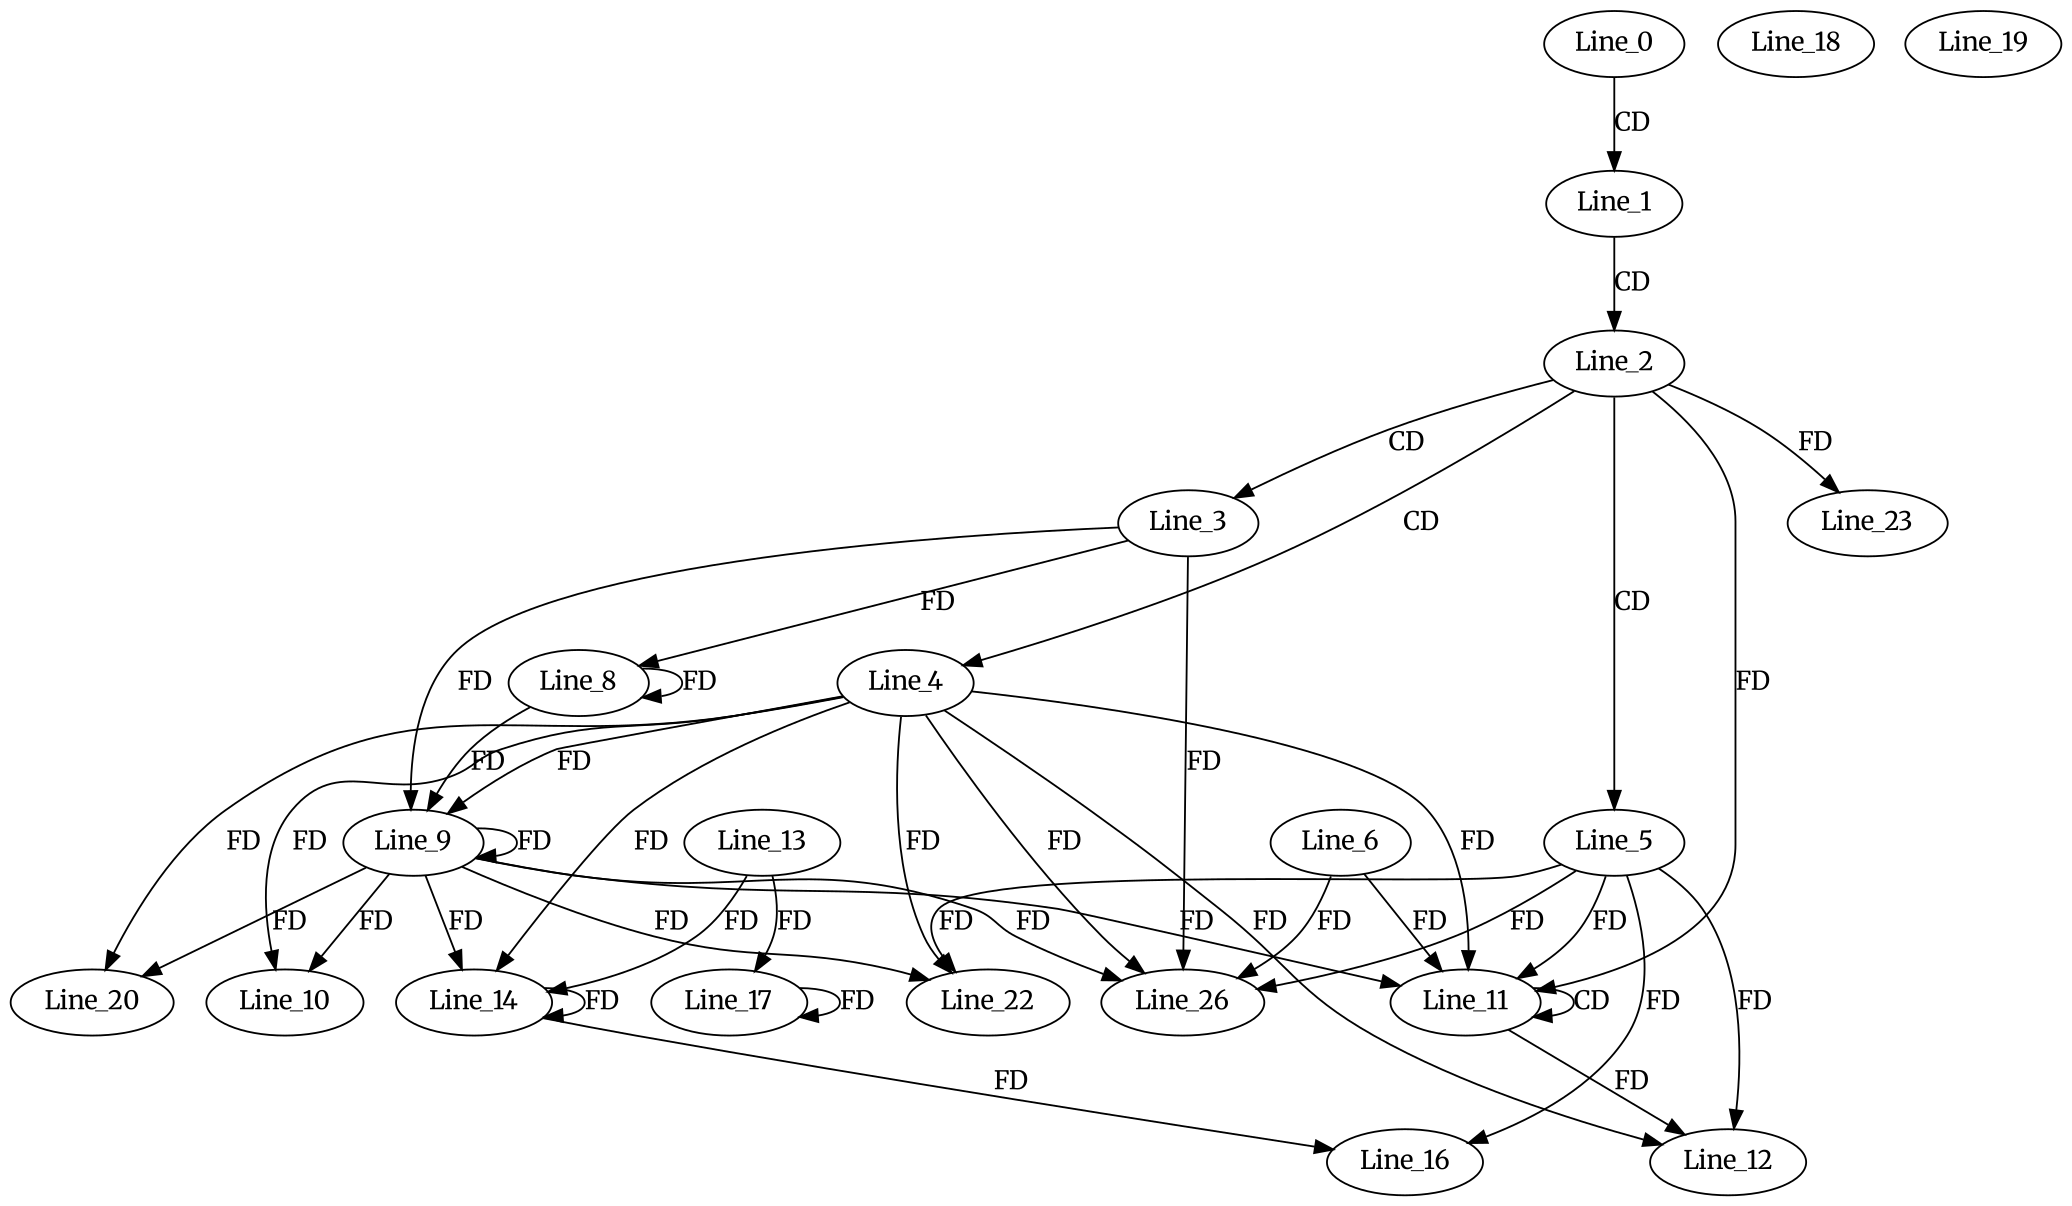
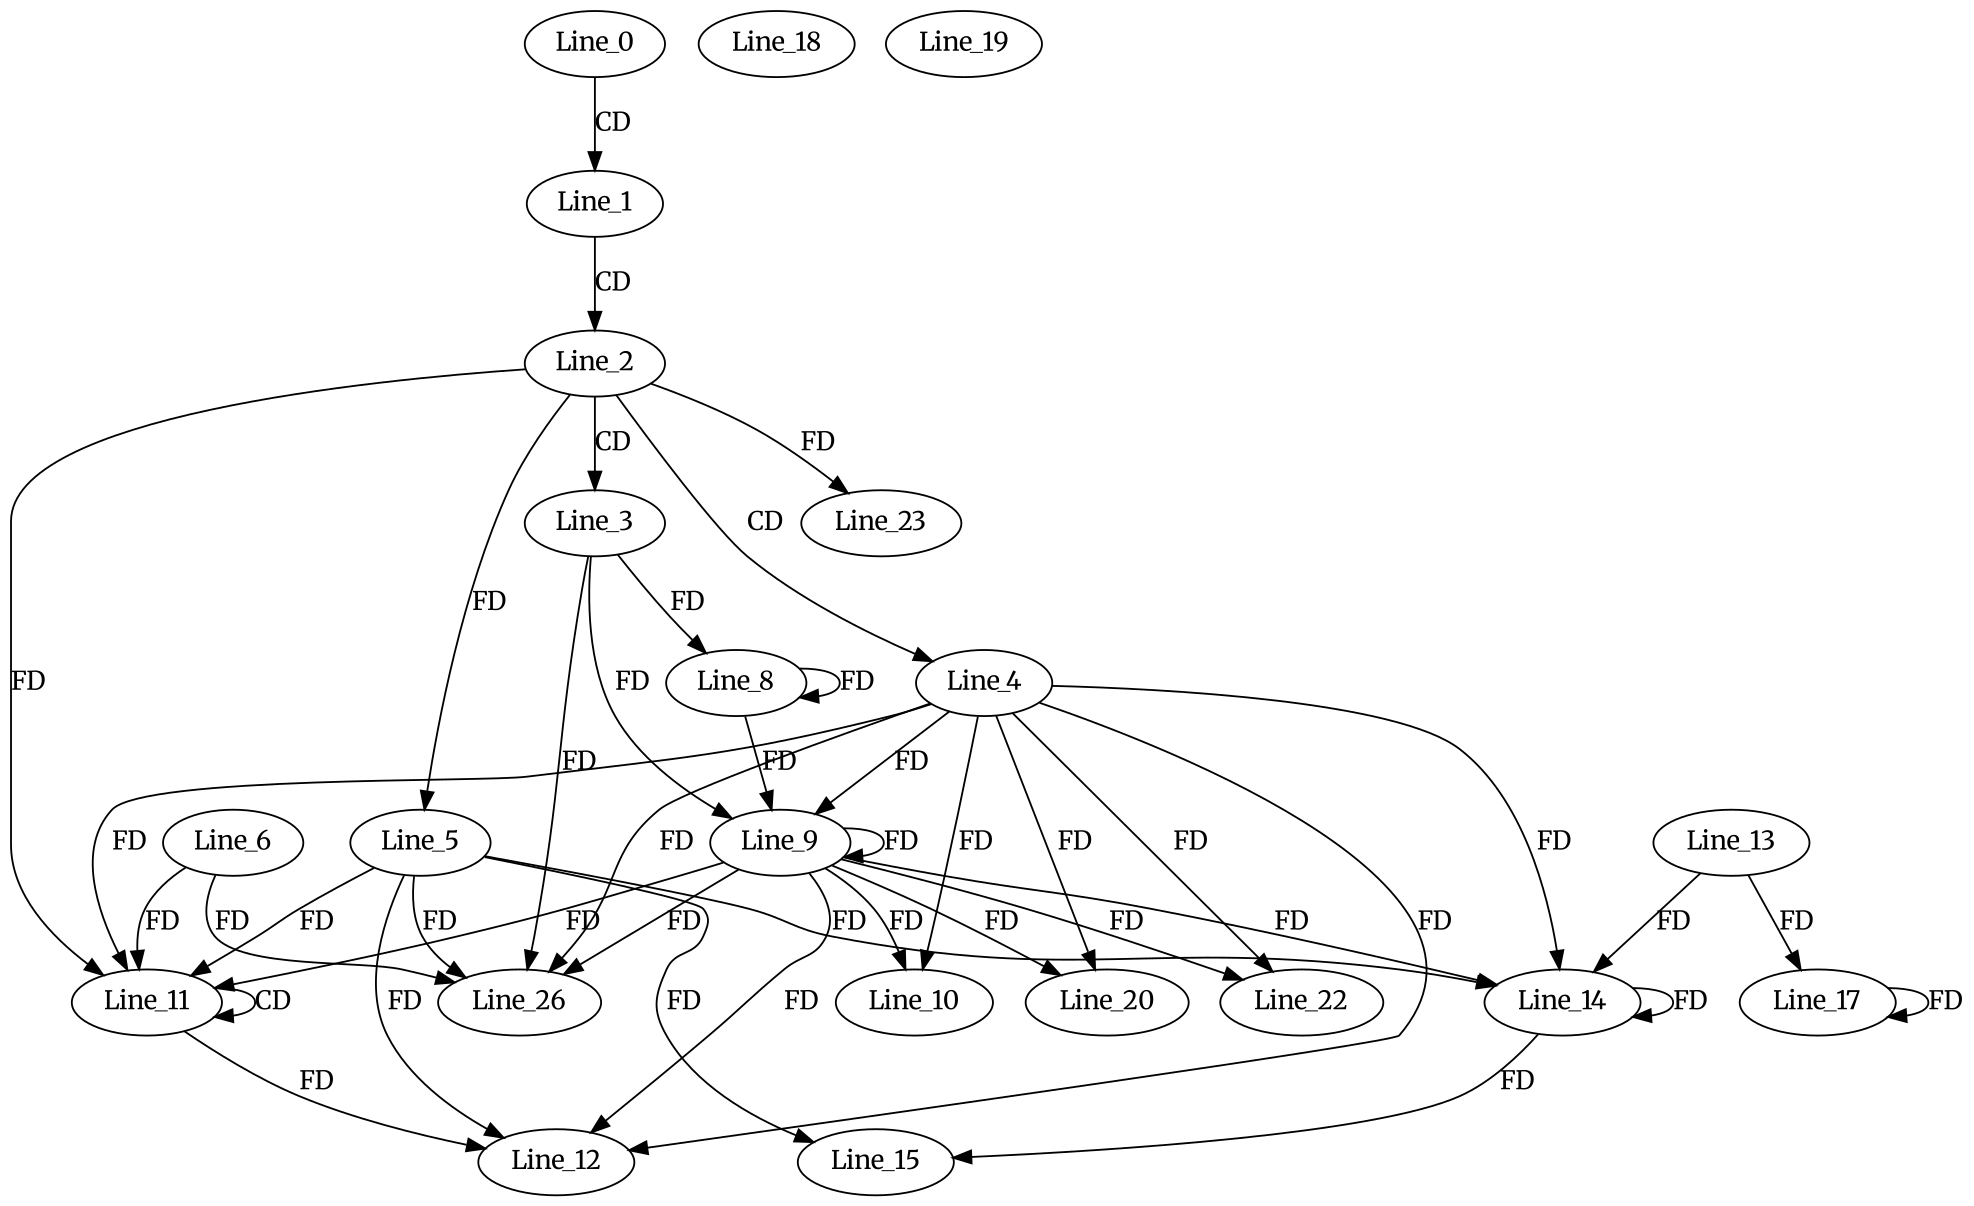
(1633, 603) -> (489, 603)
(1222, 879) -> (976, 956)
none -> (743, 1006)
(1405, 1162) -> (876, 1162)
